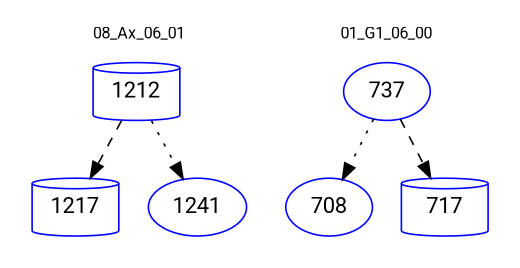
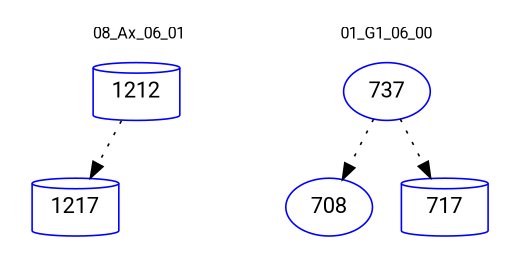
(412, 141) -> (412, 141)
(110, 142) -> (110, 142)
(197, 207) -> none
